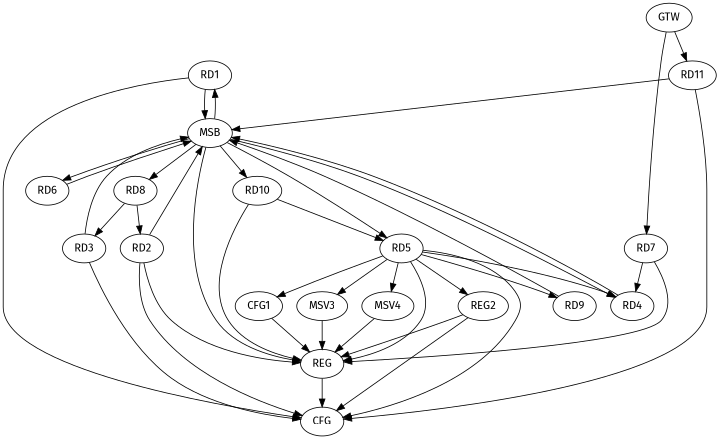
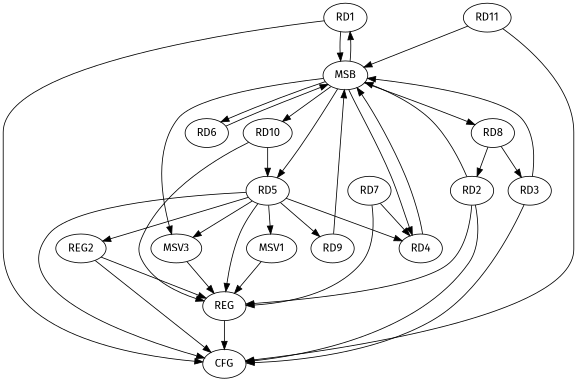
(669, 18) -> none
(199, 279) -> (195, 107)
(259, 306) -> (272, 248)
(388, 306) -> none
